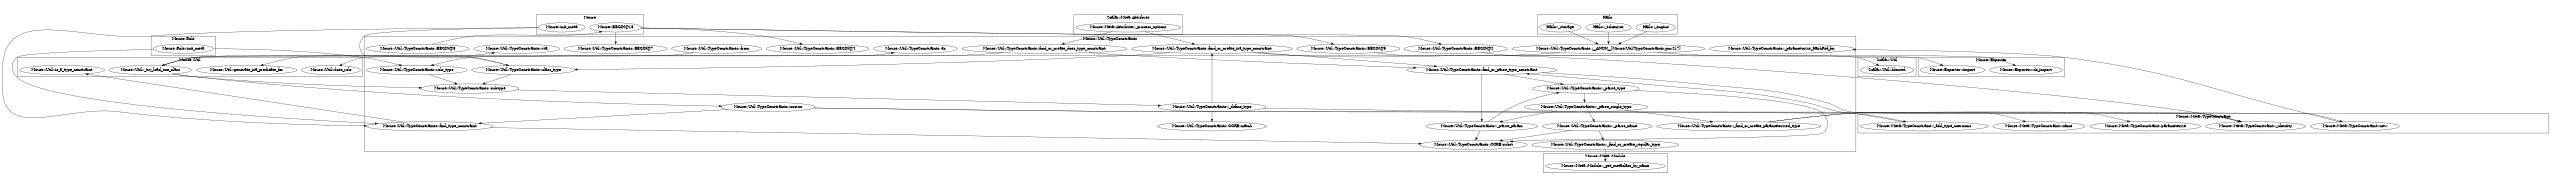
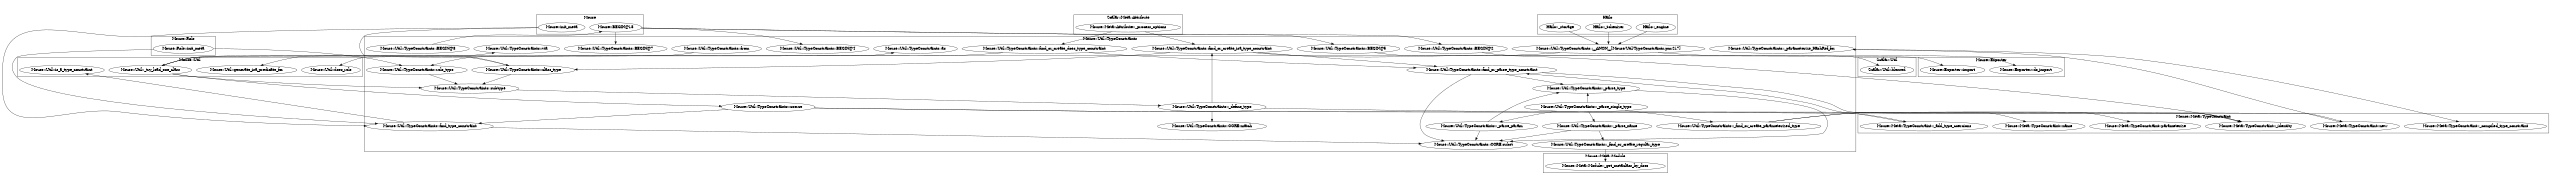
(1482, 97) -> (1429, 105)
(1584, 97) -> (1588, 99)
none -> (2475, 126)
(1605, 166) -> (1605, 166)
